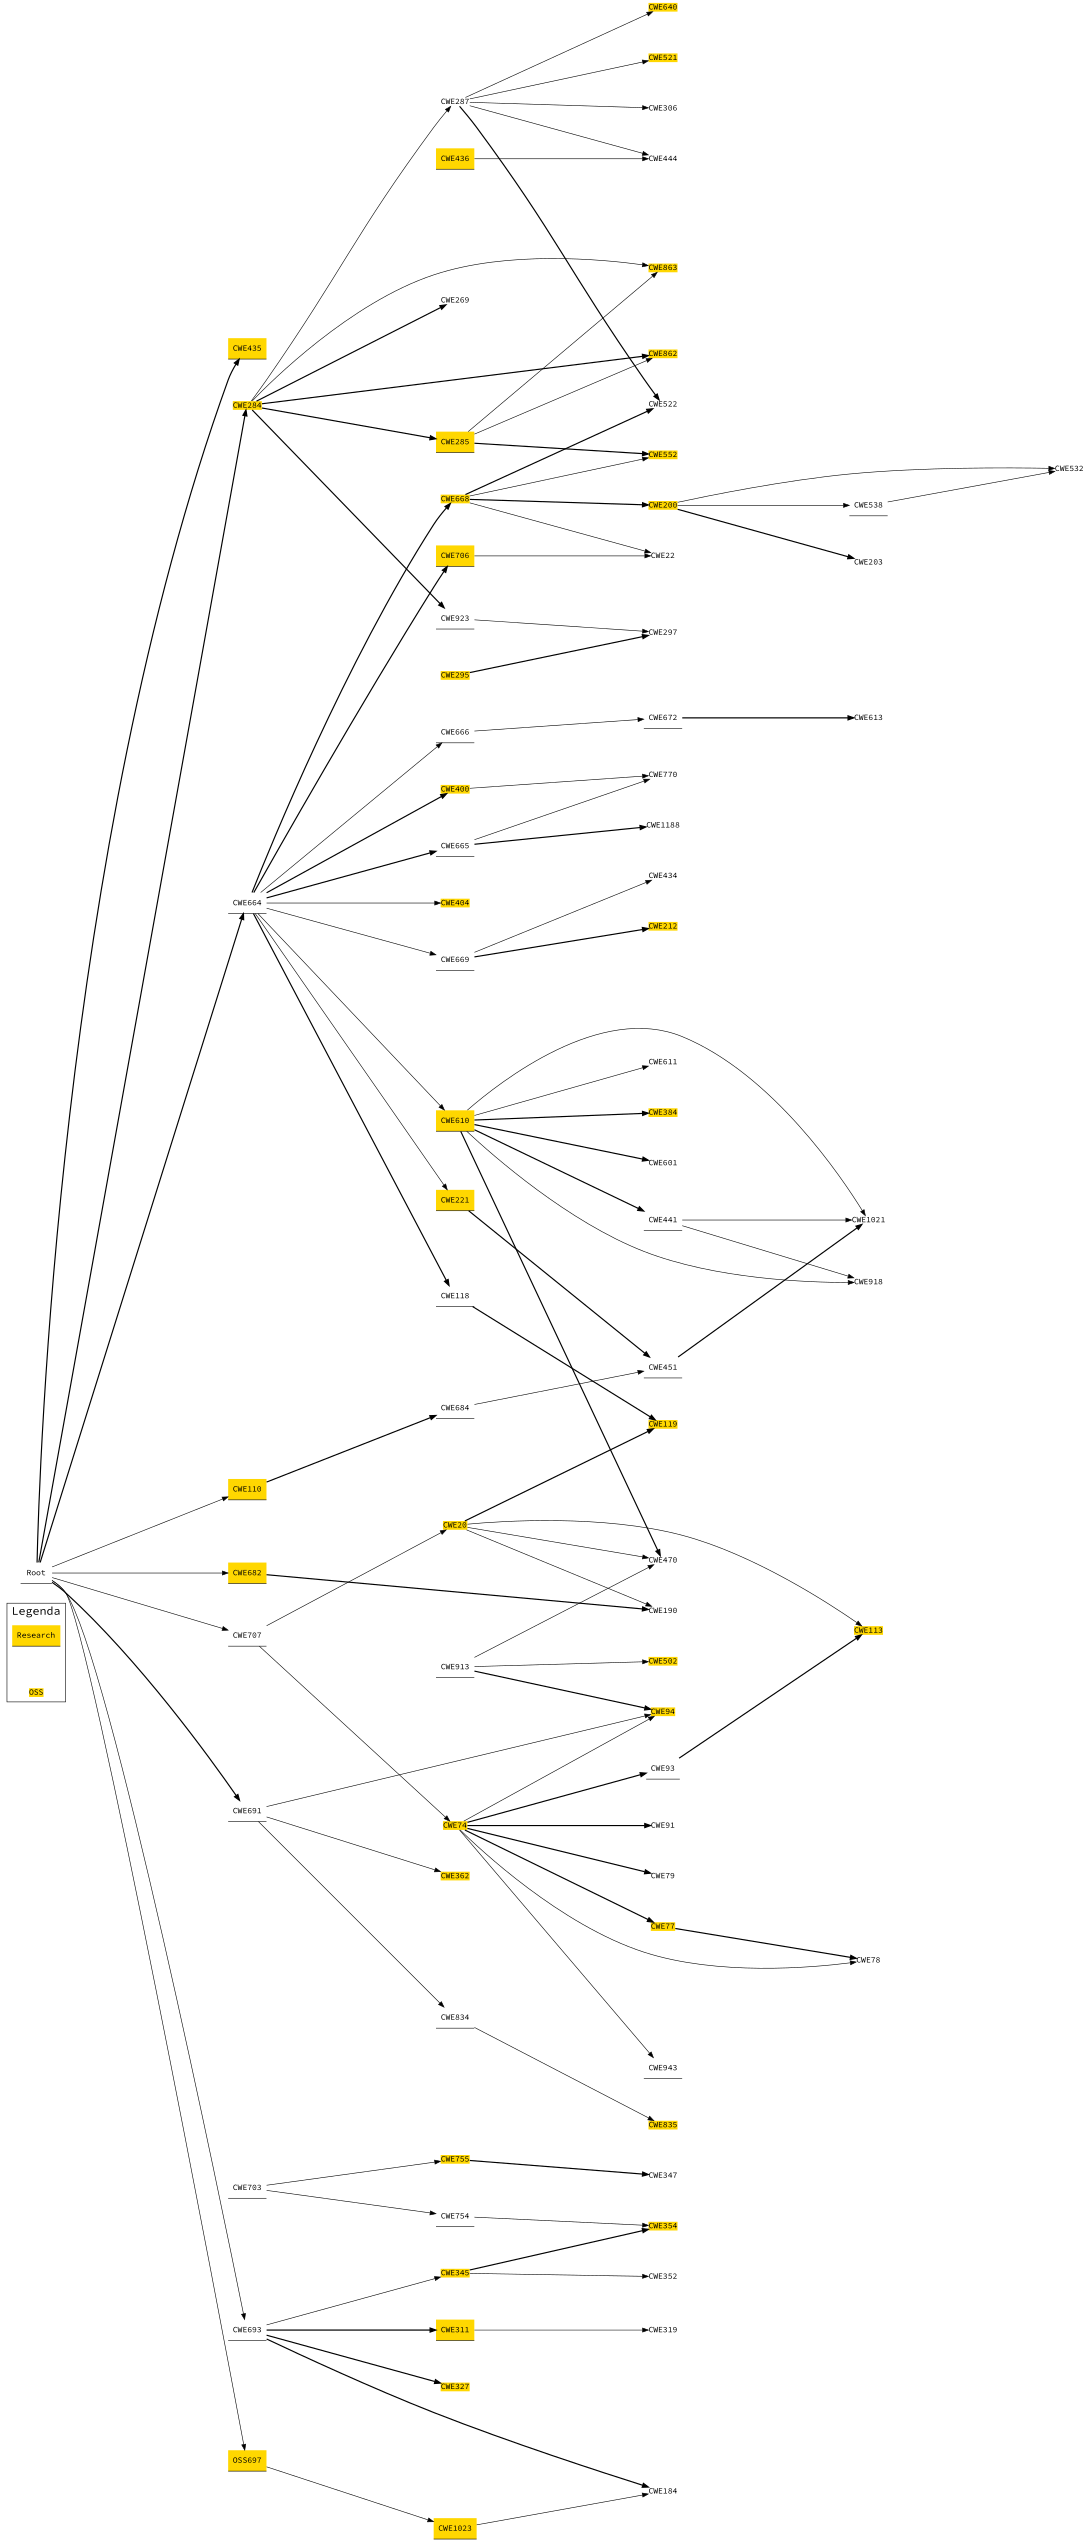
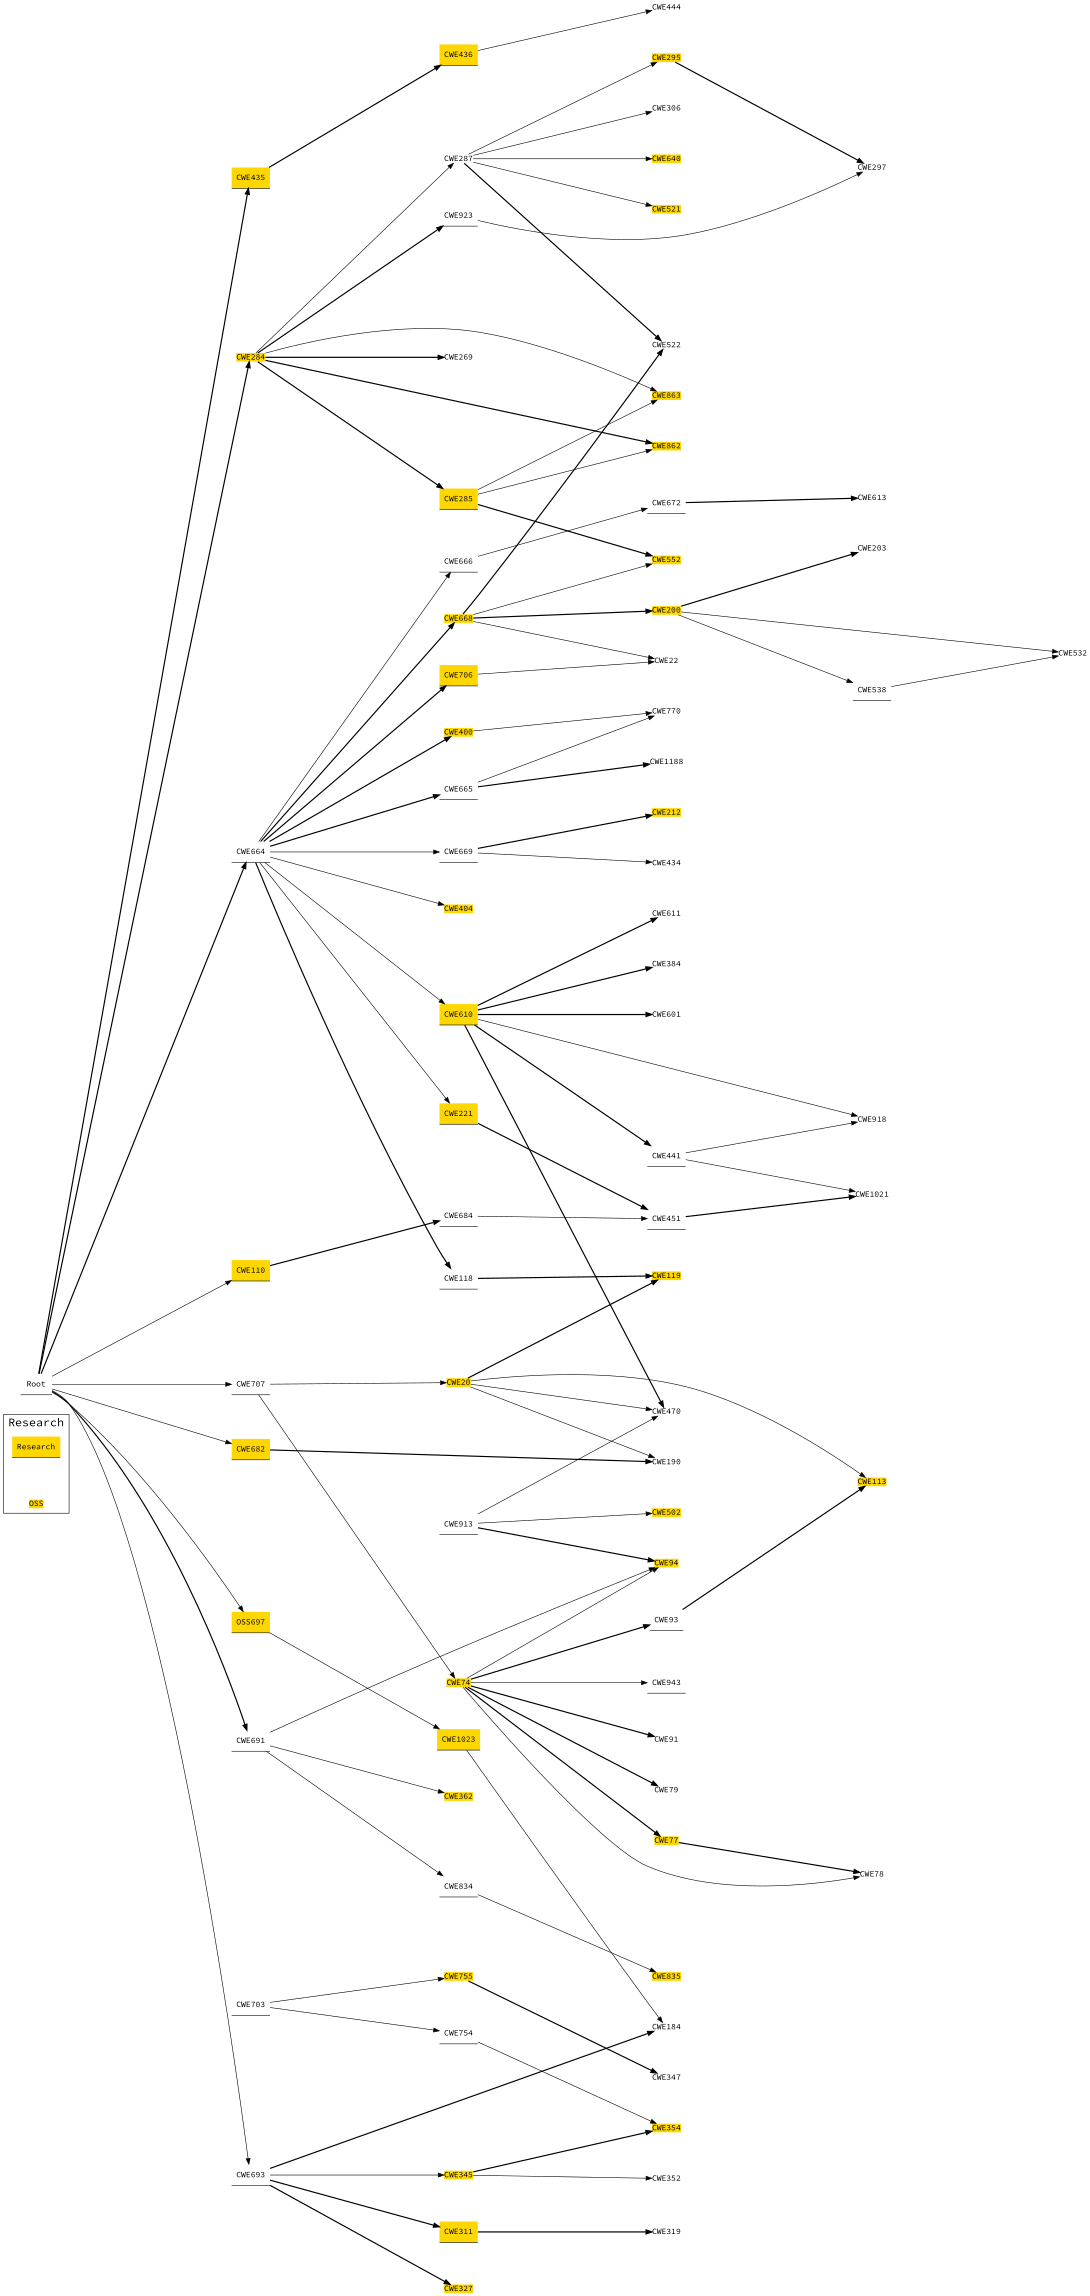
none -> (352, 118)
(556, 130) -> (560, 110)
(689, 1040) -> none
(559, 1092) -> (565, 963)
(663, 1113) -> (666, 964)
(36, 1612) -> (36, 1423)
(558, 2330) -> (562, 2232)
